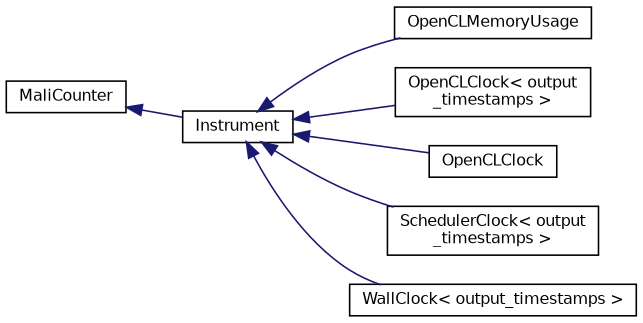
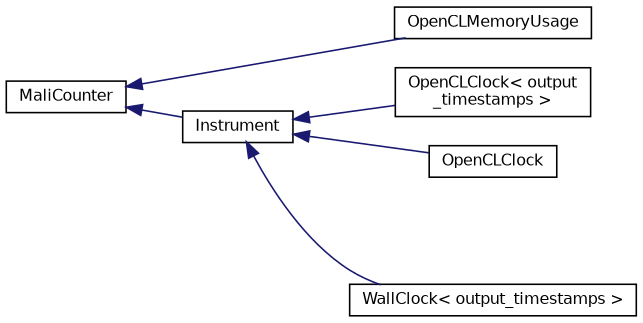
(332, 63) -> (274, 61)
(493, 231) -> none
